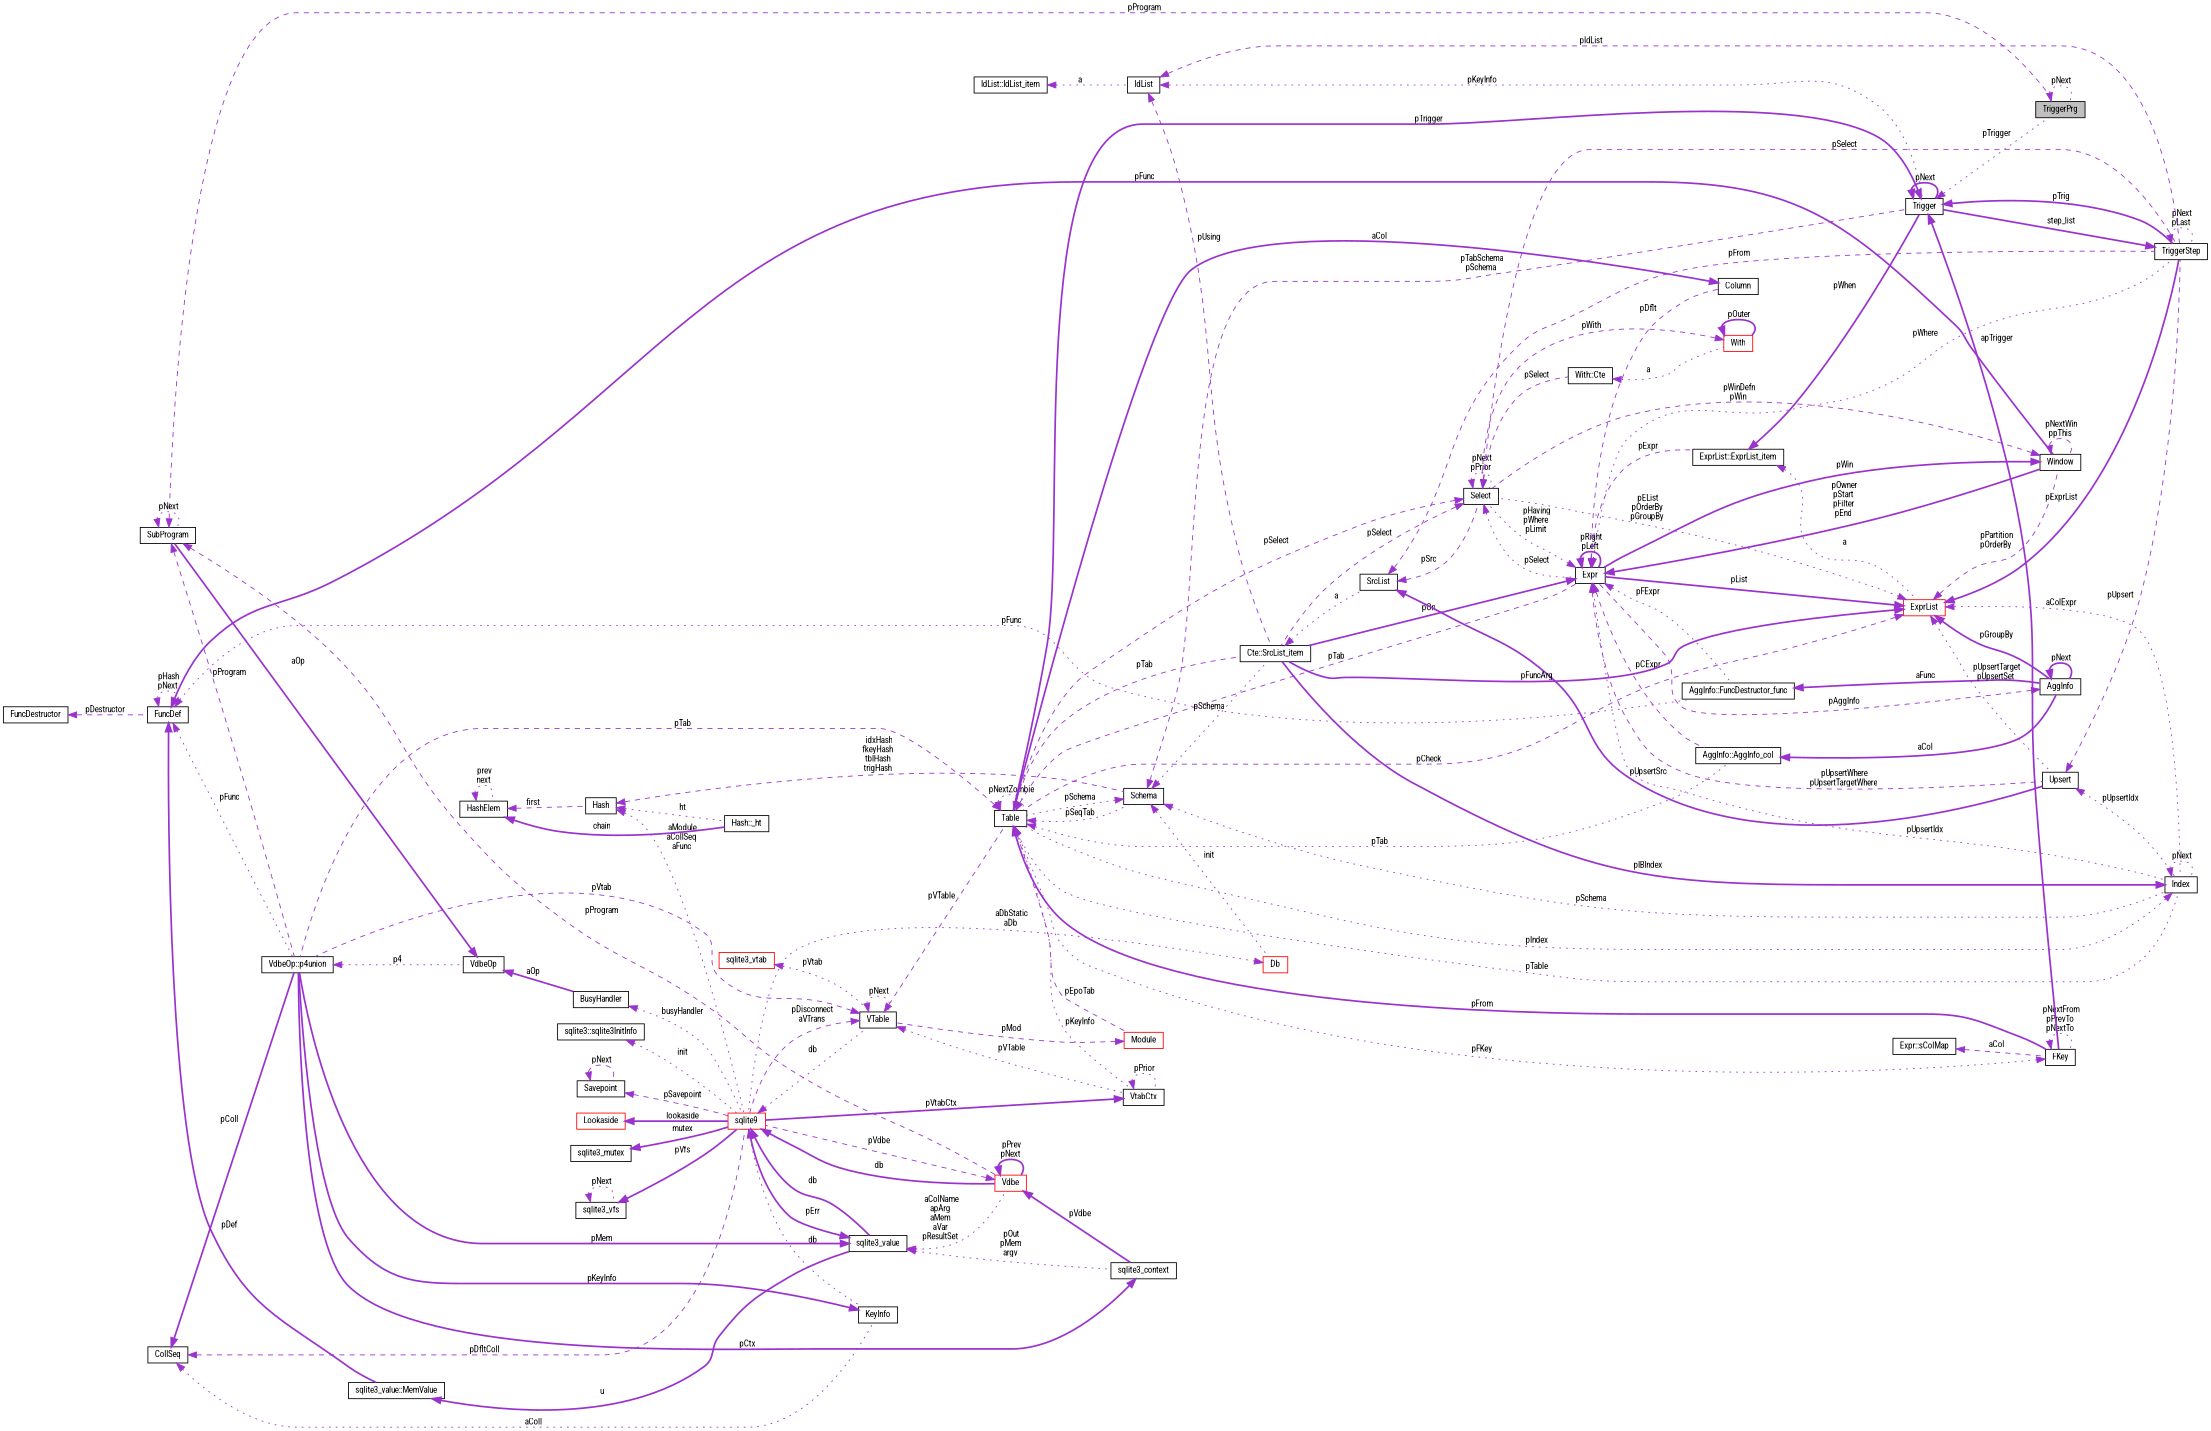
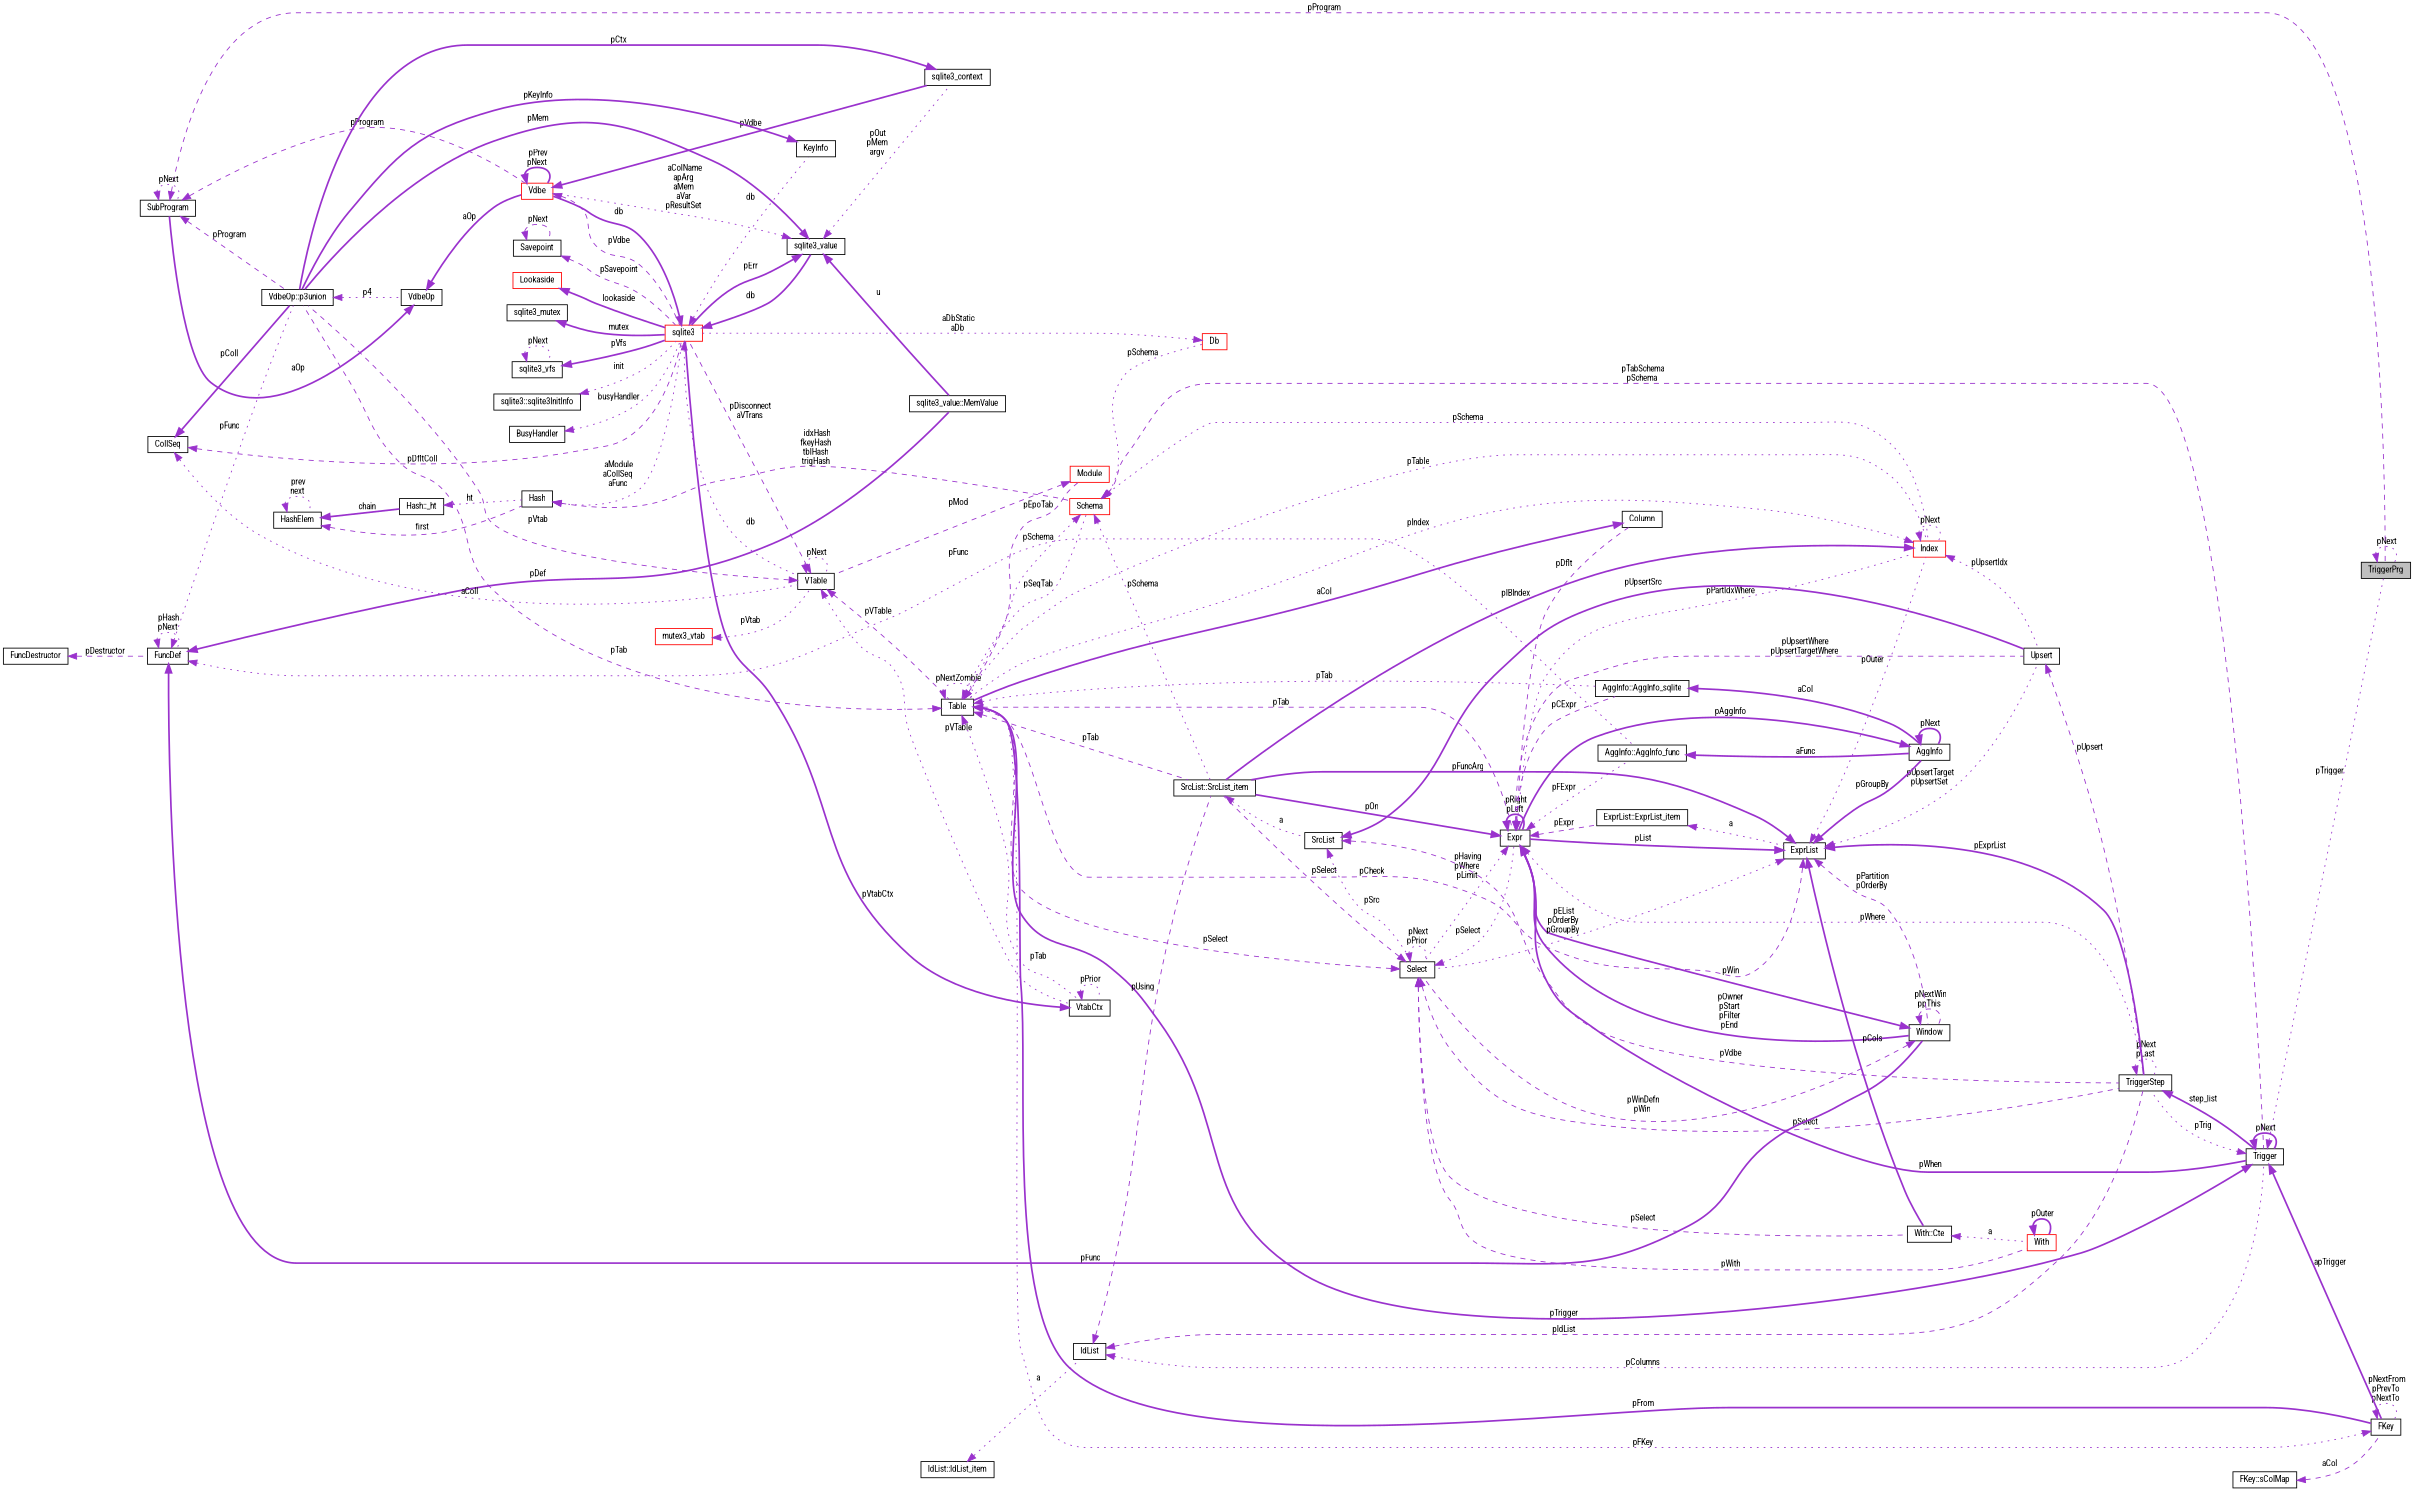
(1481, 80) -> (1642, 1363)
(2067, 204) -> (2188, 1131)
(1738, 254) -> (1730, 1054)
(1846, 335) -> (1809, 1141)
(1551, 346) -> (1617, 1267)
(1454, 554) -> (1367, 913)
(2060, 603) -> (1872, 660)
(1924, 608) -> (1805, 851)
(1275, 654) -> (1215, 788)
(1738, 691) -> (1642, 753)
(1780, 714) -> (1686, 719)
(1738, 756) -> (1642, 689)
(1144, 796) -> (1090, 507)
(675, 815) -> (489, 502)
(2134, 829) -> (2006, 594)
(1924, 830) -> (1730, 591)
(1208, 856) -> (1142, 353)
(2181, 885) -> (1930, 549)
(747, 961) -> (684, 637)
(298, 965) -> (298, 298)
(543, 982) -> (469, 230)
(1079, 1022) -> (1037, 957)
(1924, 1046) -> (2265, 1480)
none -> (1856, 1050)
(747, 1121) -> (684, 333)
(669, 1386) -> (886, 325)
(542, 1427) -> (469, 597)
